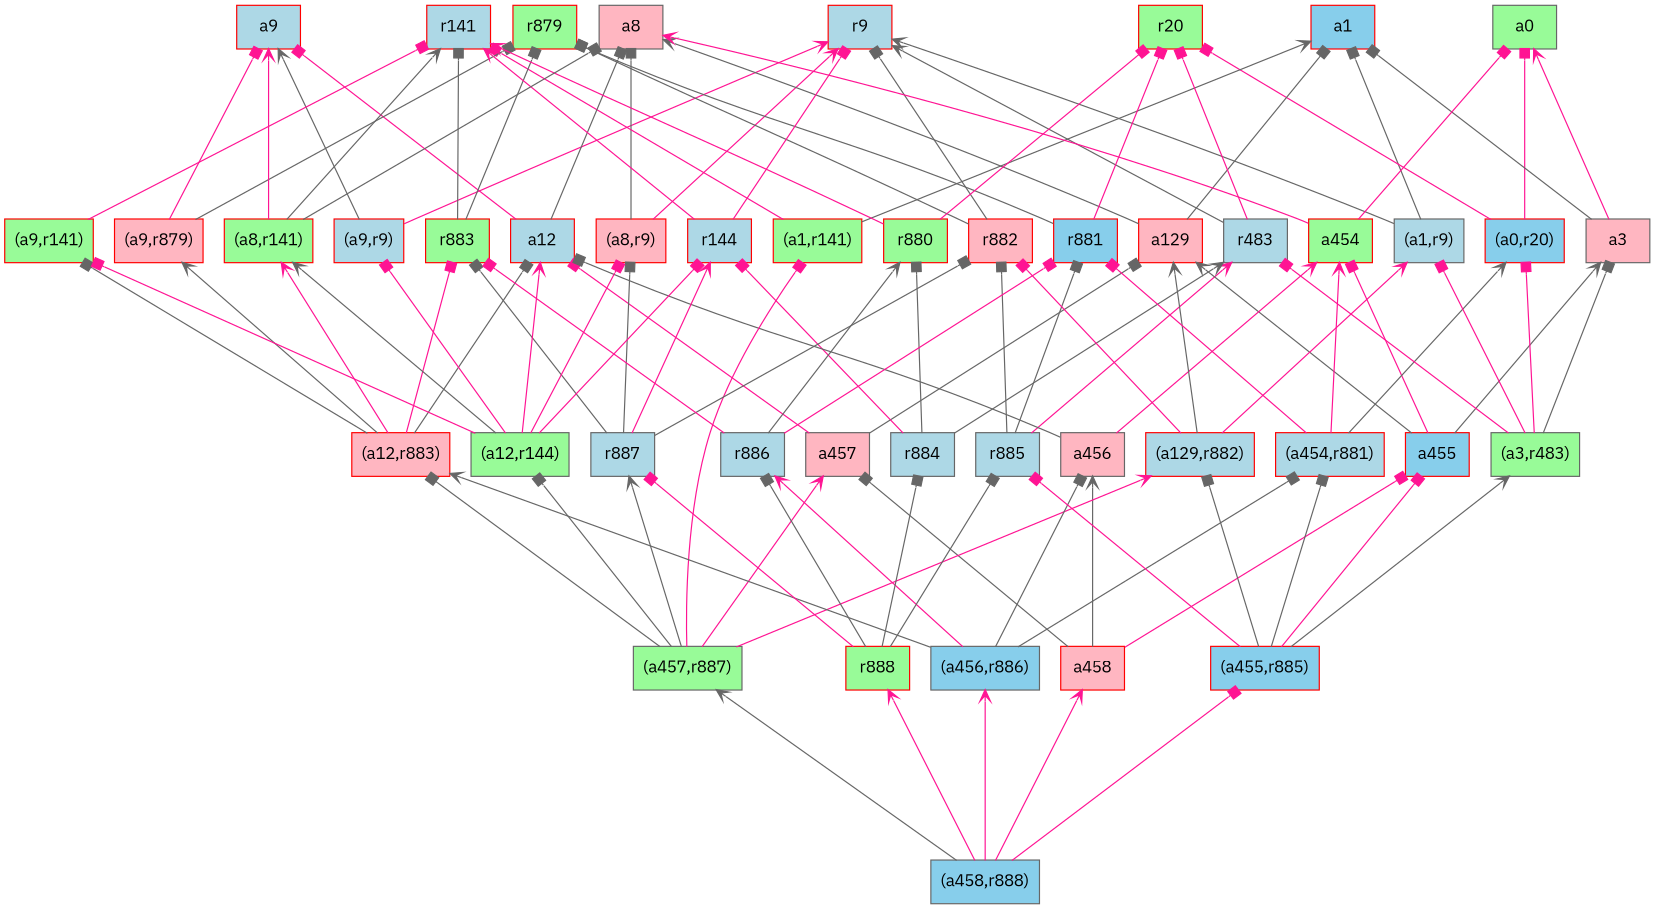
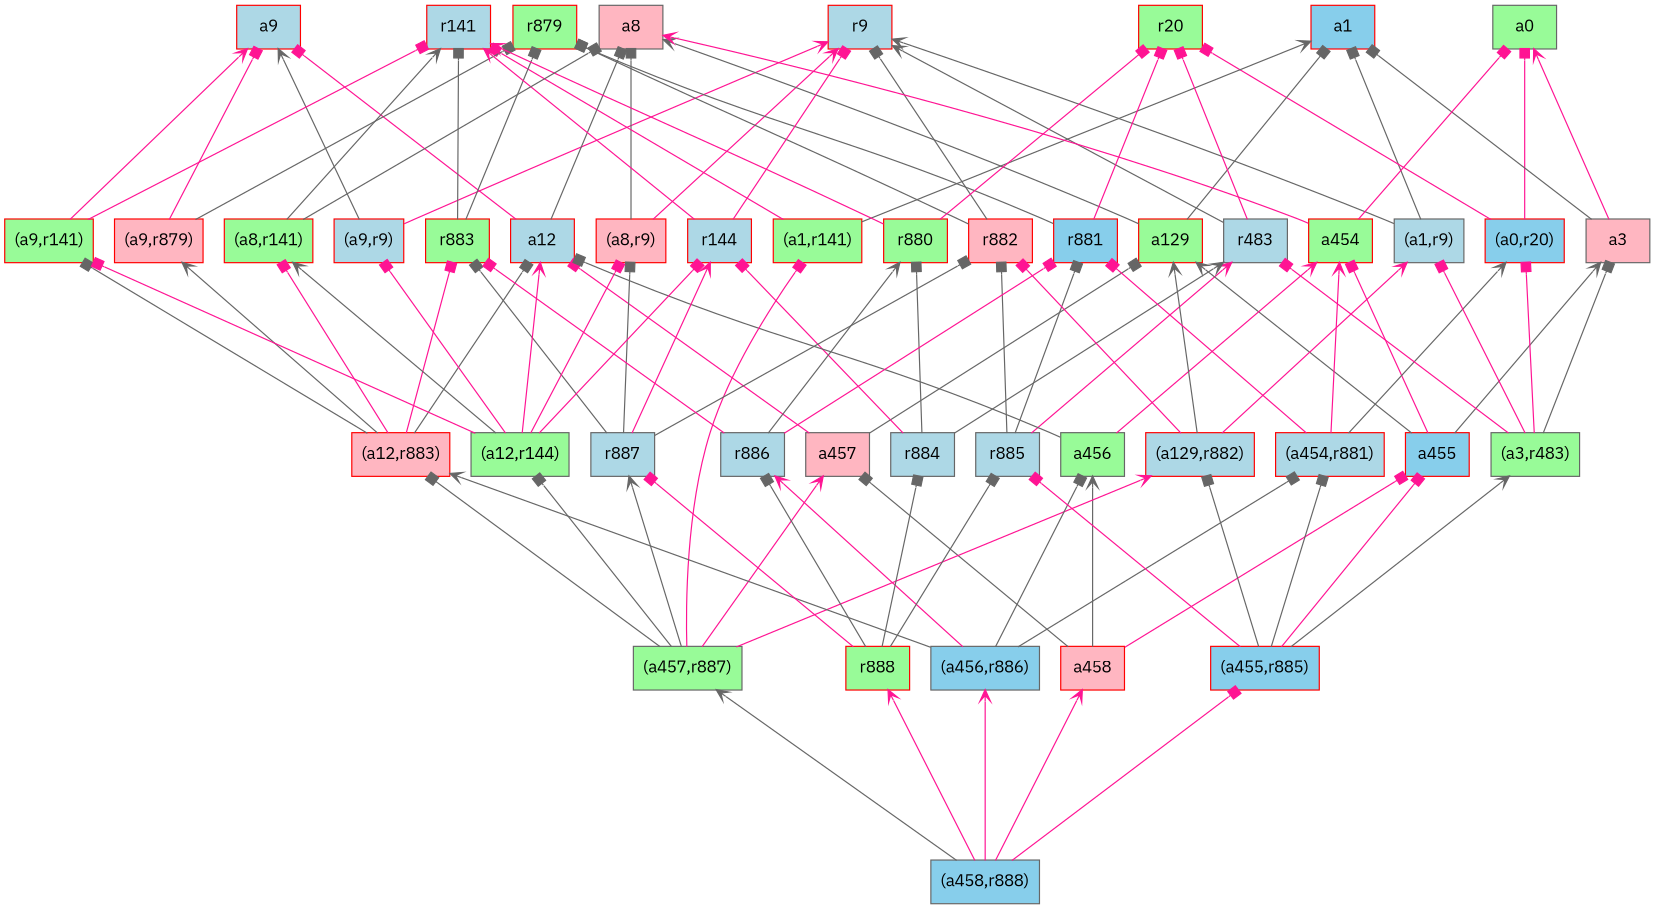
(269, 140) -> (154, 138)
(1171, 241) -> (1171, 241)
(338, 353) -> (338, 353)
(1093, 455) -> (1093, 455)
